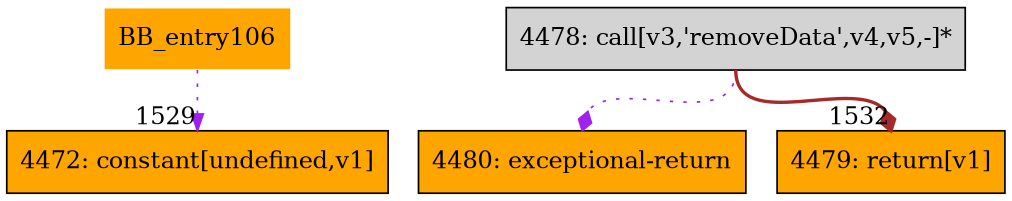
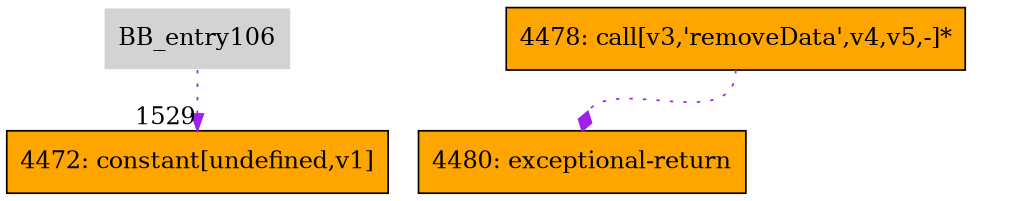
(197, 39) -> (197, 39)
(736, 39) -> (736, 39)
(891, 162) -> none
